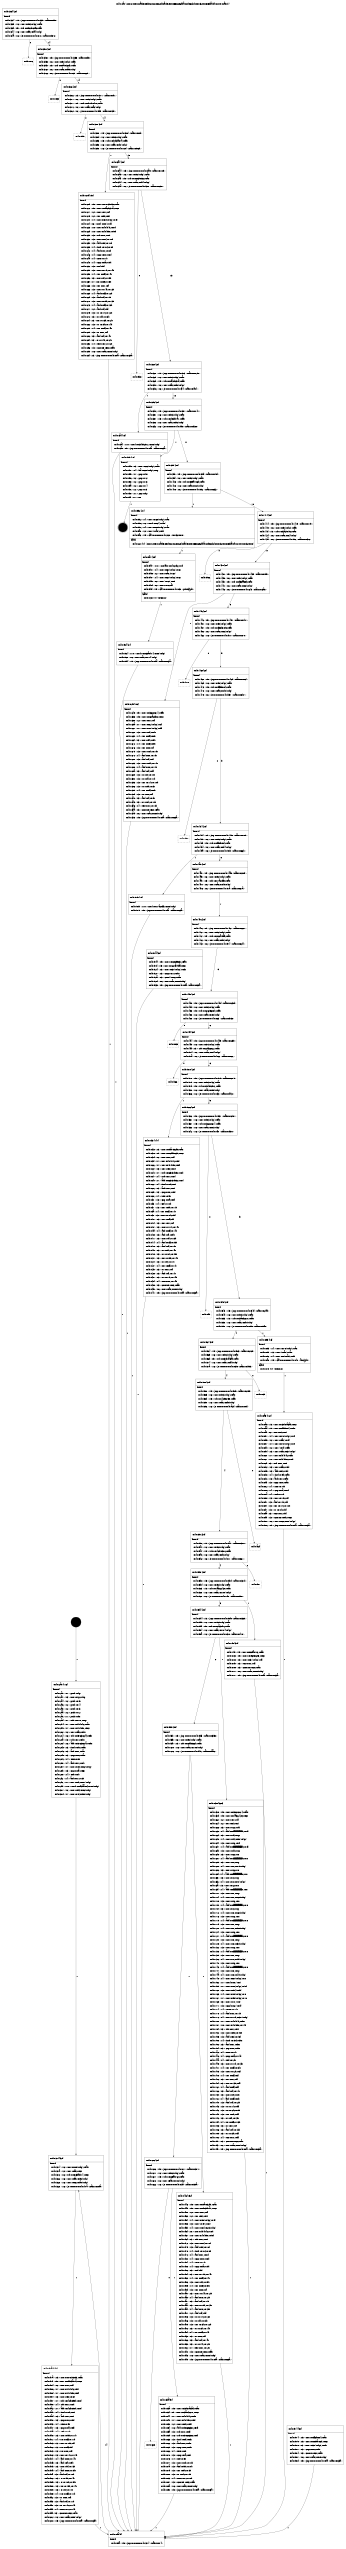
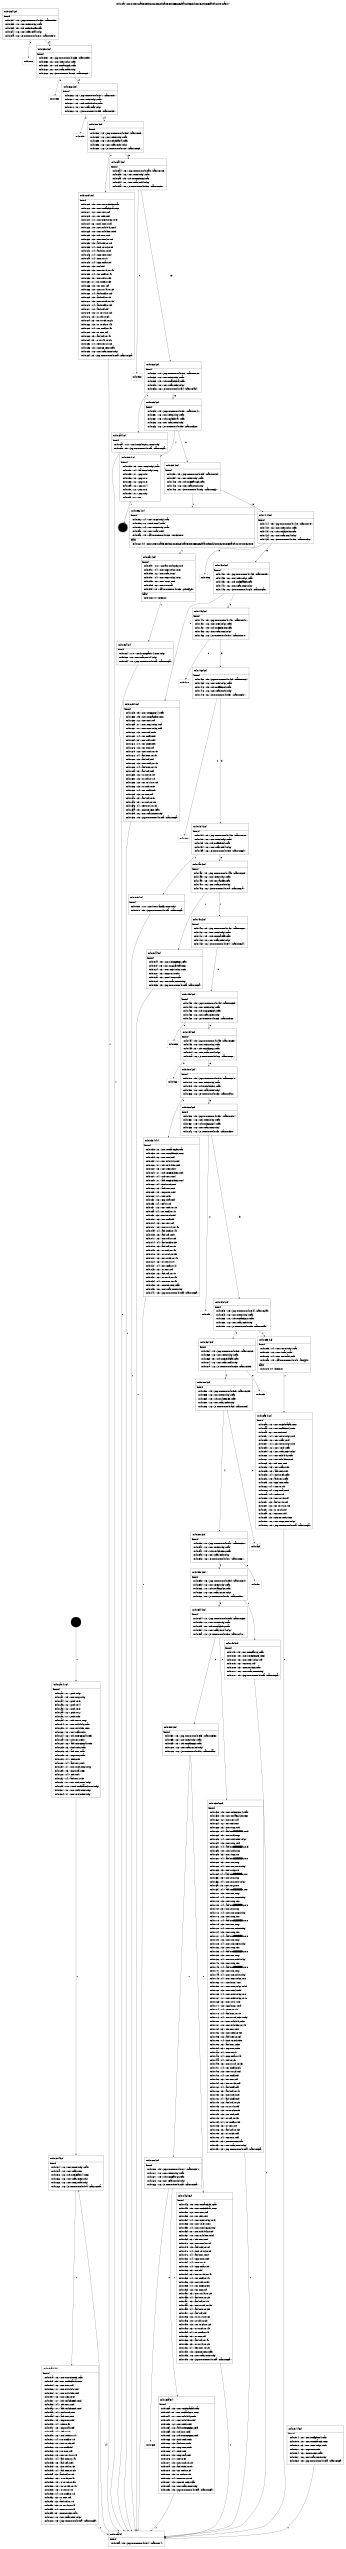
none -> (189, 919)
